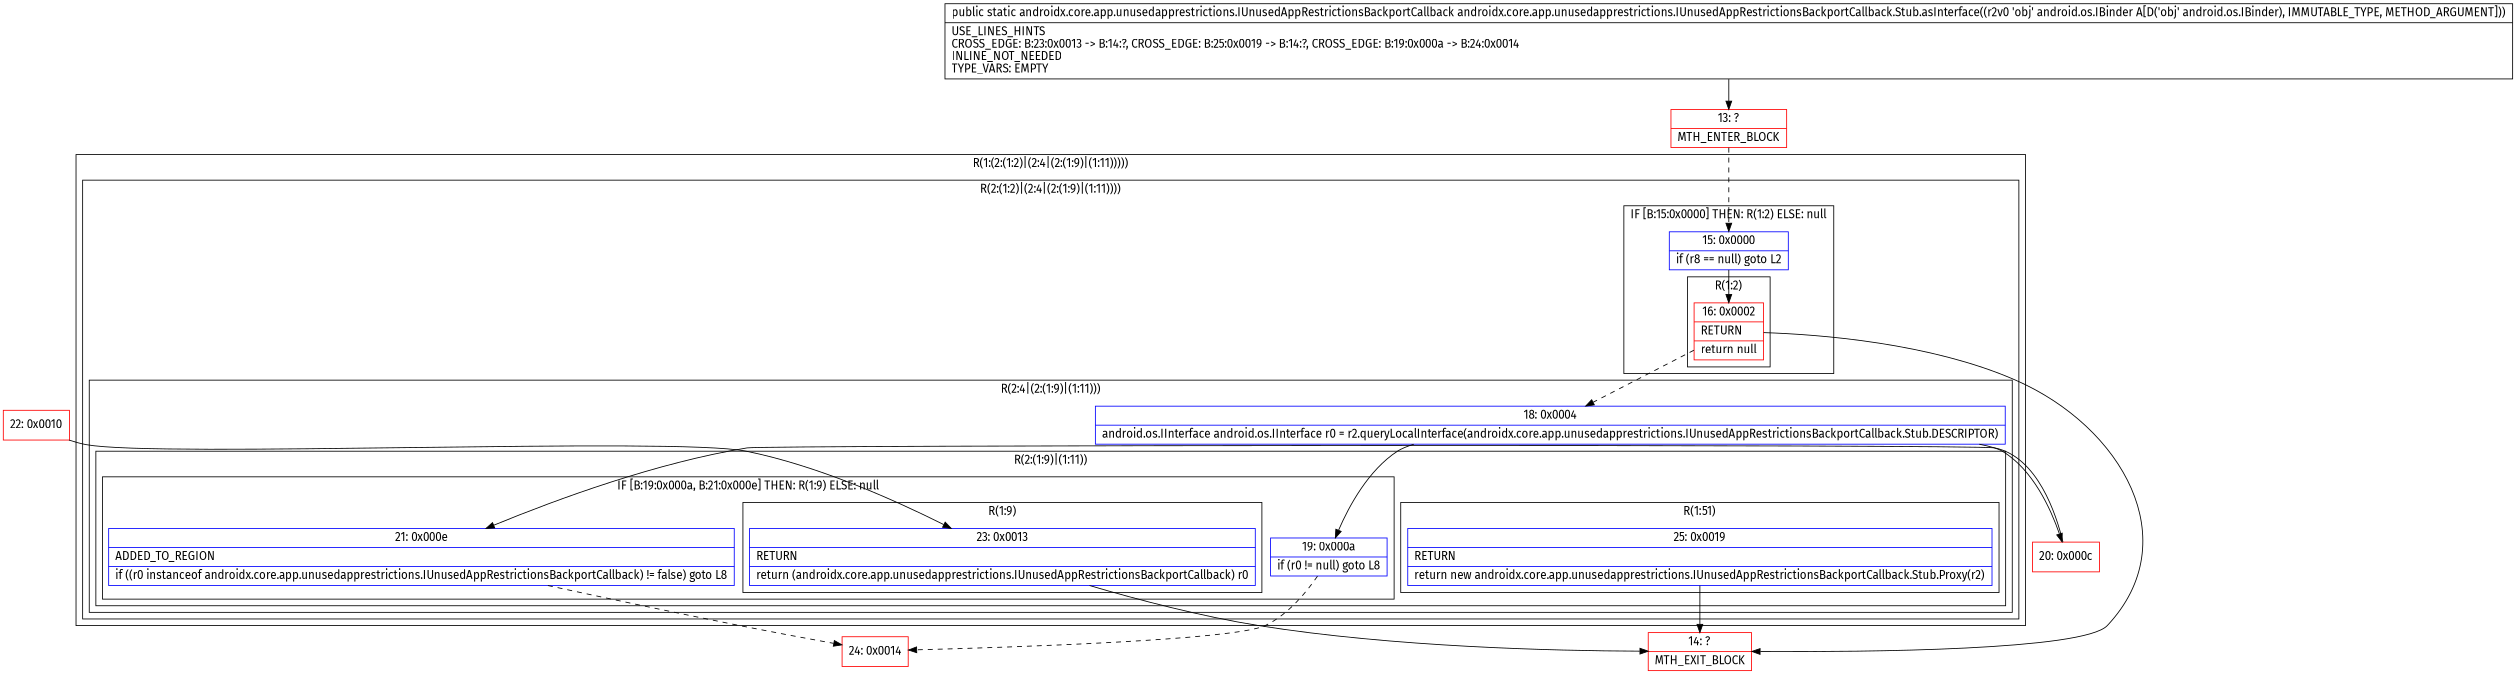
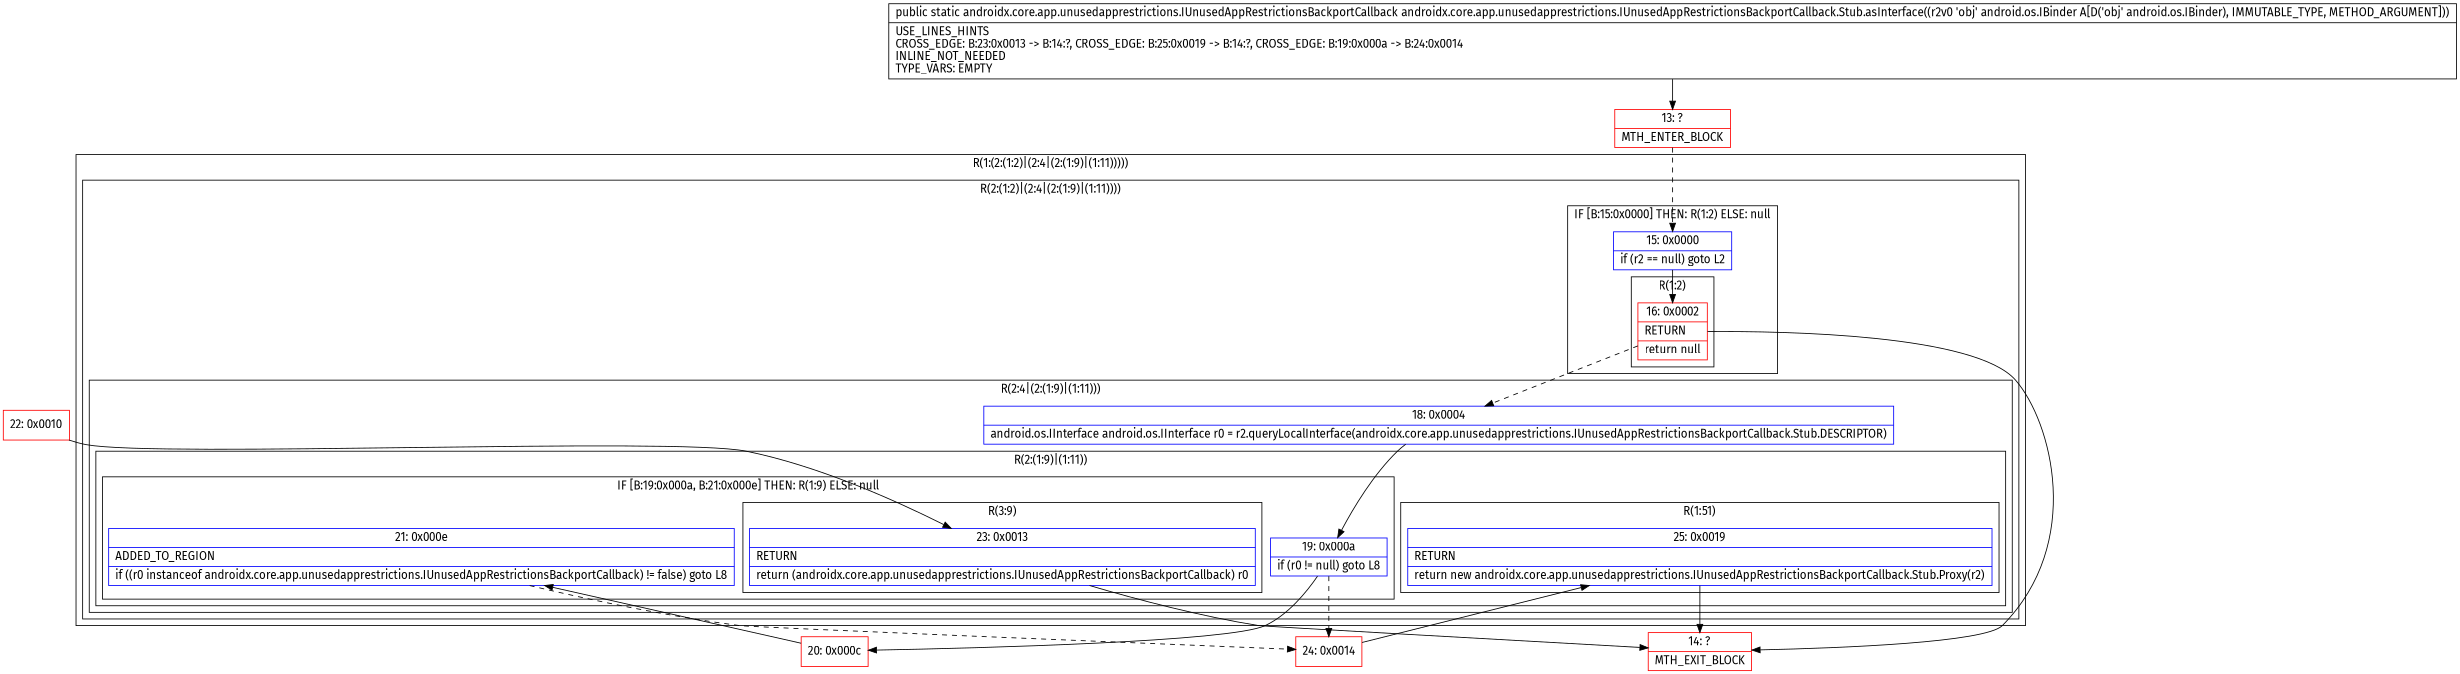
(1729, 260) -> (1673, 260)
(2031, 478) -> (1166, 639)
(1002, 512) -> (1002, 512)
none -> (1472, 615)
